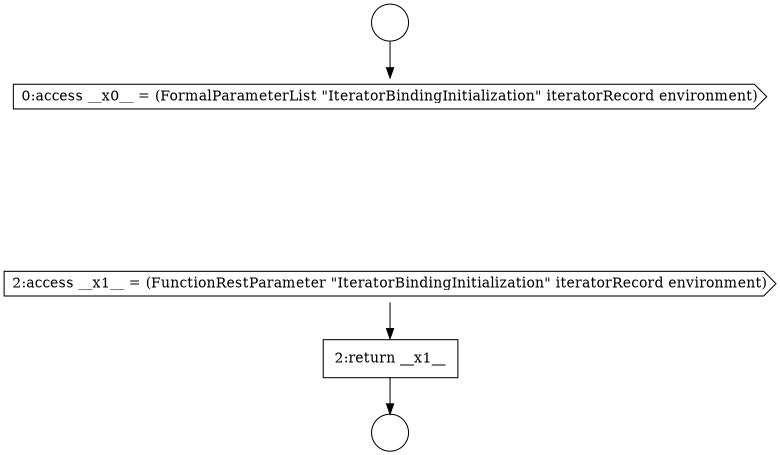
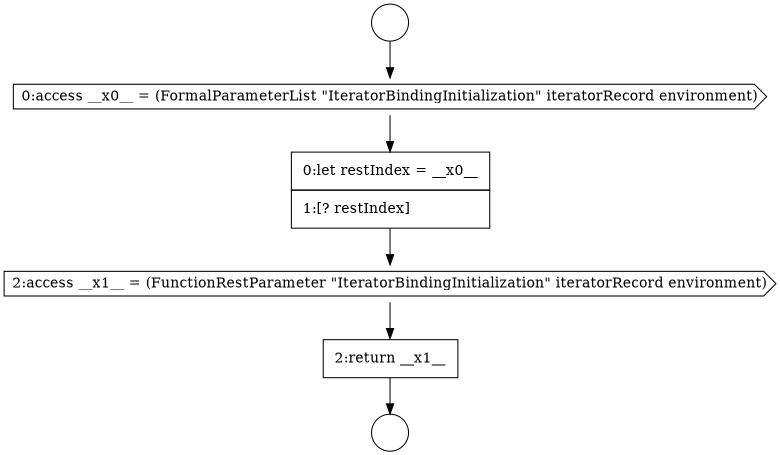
none -> (390, 190)
